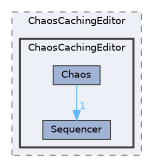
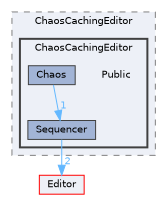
none -> (117, 75)
none -> (62, 185)
